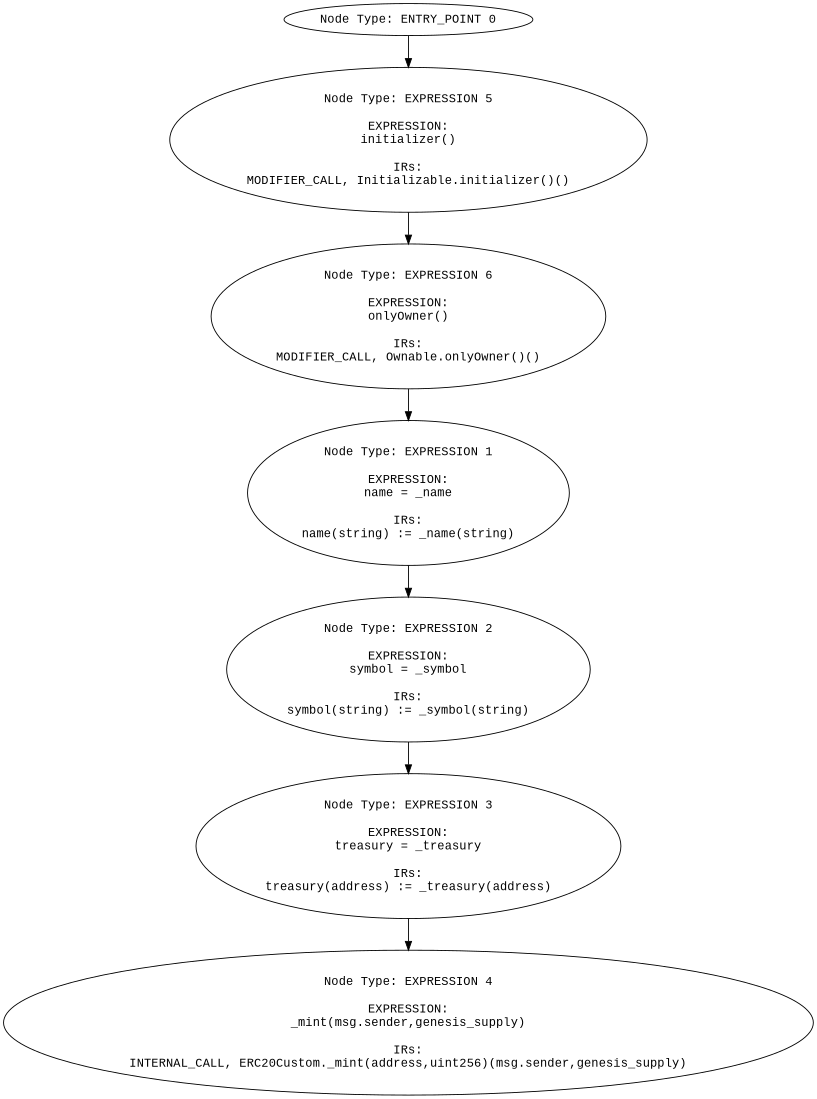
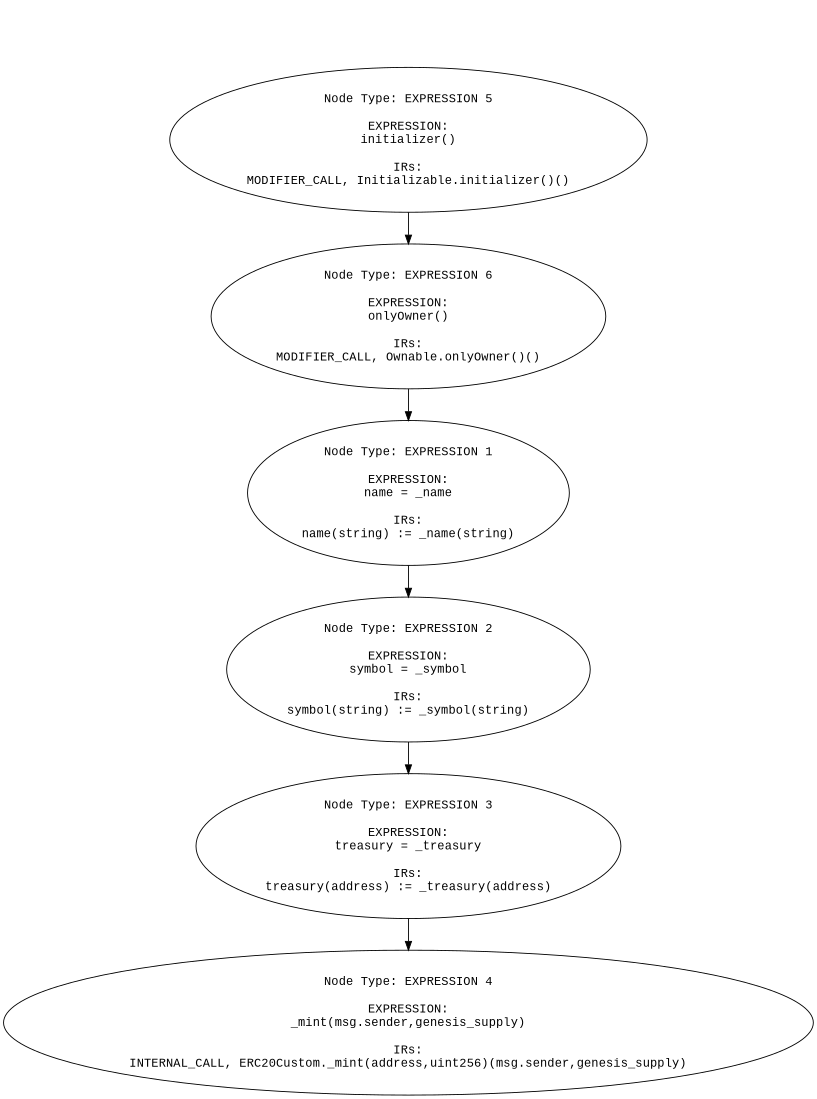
(408, 20) -> none
